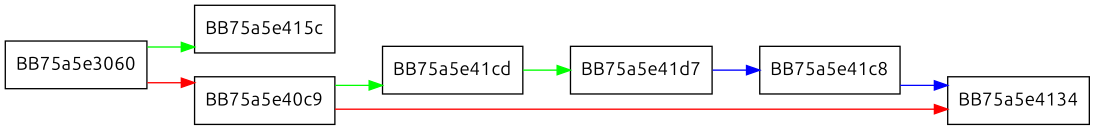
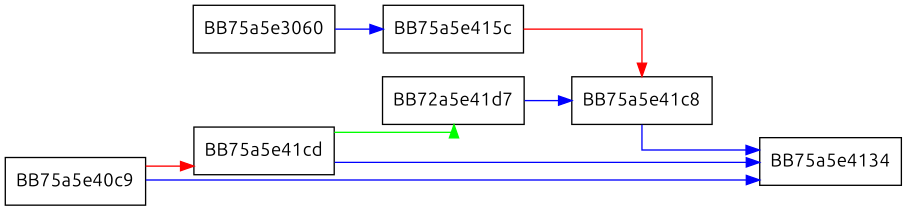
none -> (600, 29)
(164, 47) -> (353, 29)
(641, 70) -> (453, 101)
(164, 83) -> none
(352, 85) -> (163, 166)
(635, 109) -> (446, 180)
none -> (540, 162)
